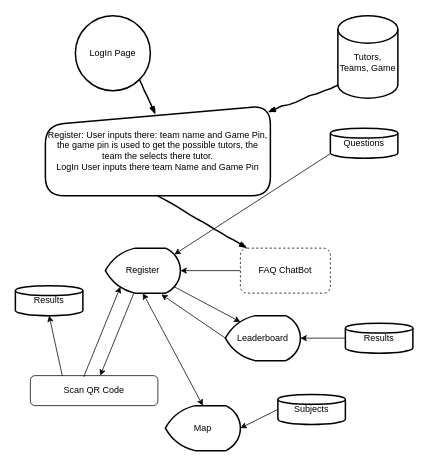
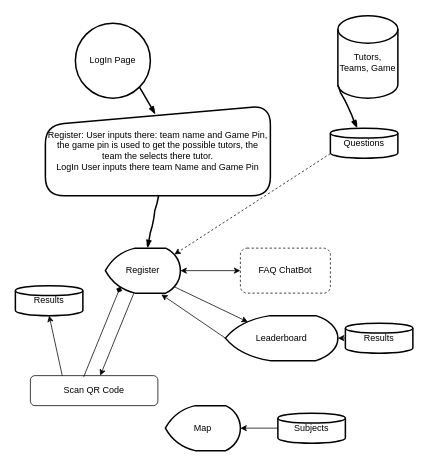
(113, 53) -> (113, 60)
(307, 97) -> (346, 103)
(253, 204) -> (253, 204)
(198, 219) -> (154, 217)
(236, 270) -> (234, 270)
(118, 293) -> (118, 293)
(263, 338) -> (282, 338)
(173, 350) -> none
(312, 409) -> (312, 428)
